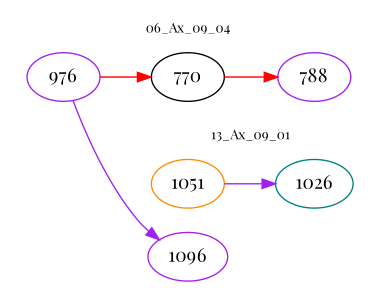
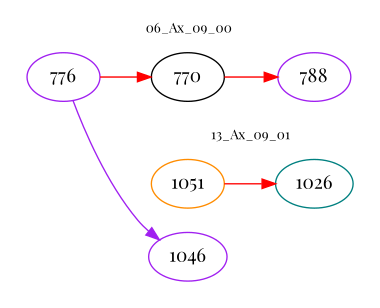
(189, 29) -> (189, 29)
(64, 77) -> (64, 77)
(243, 184) -> (243, 184)
(188, 257) -> (188, 257)
